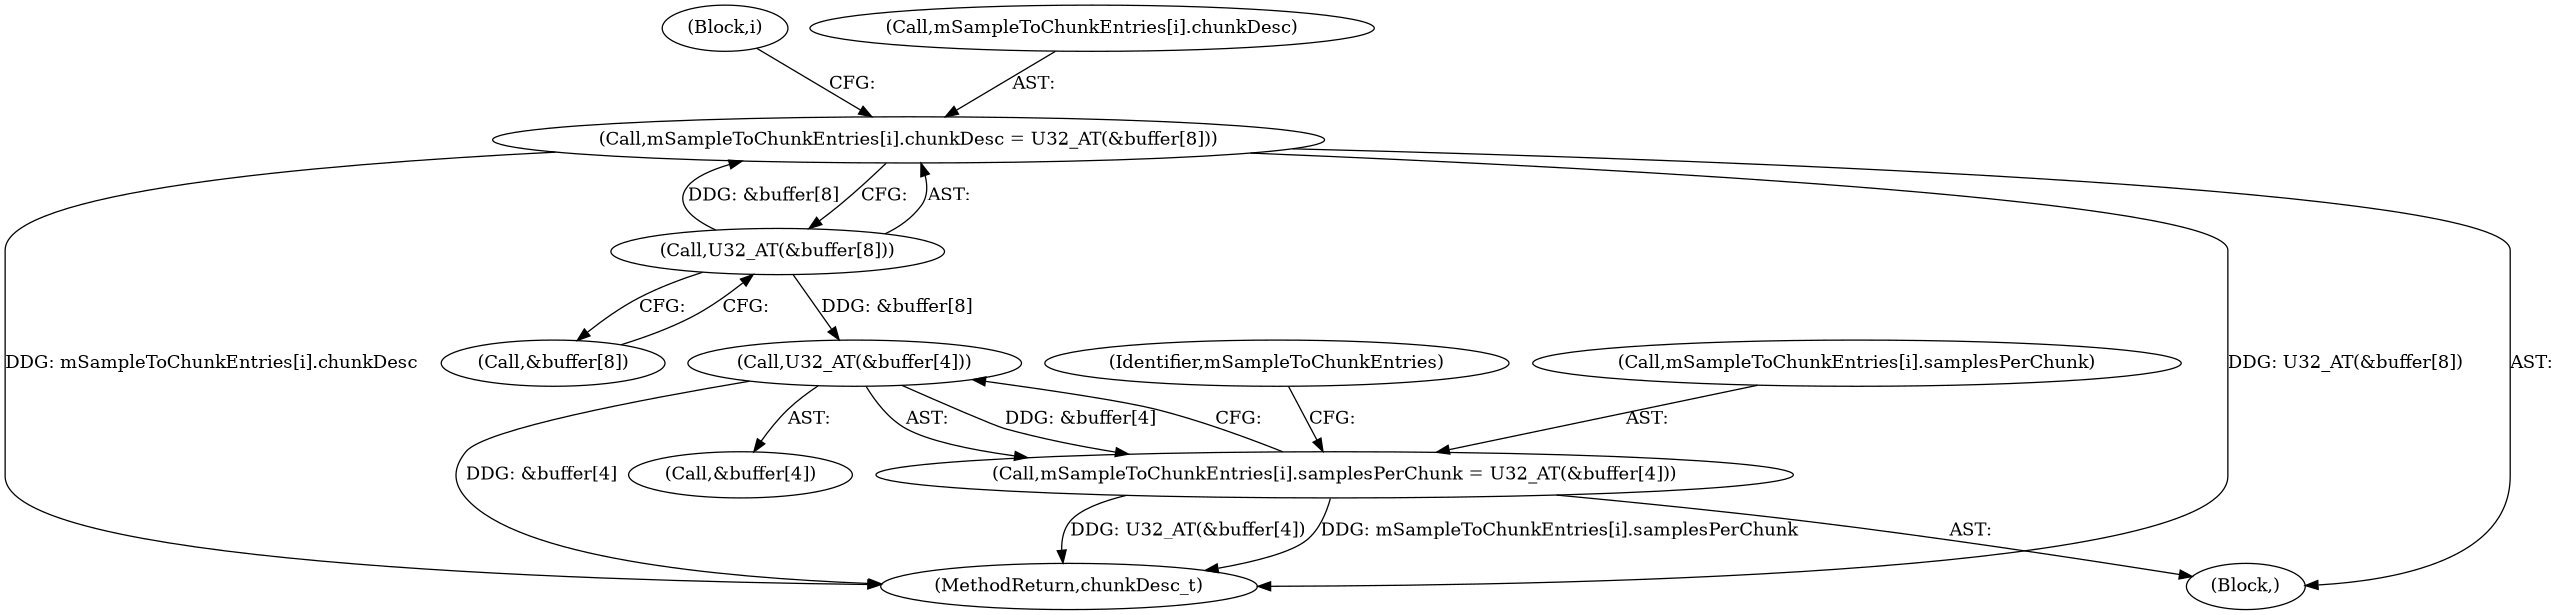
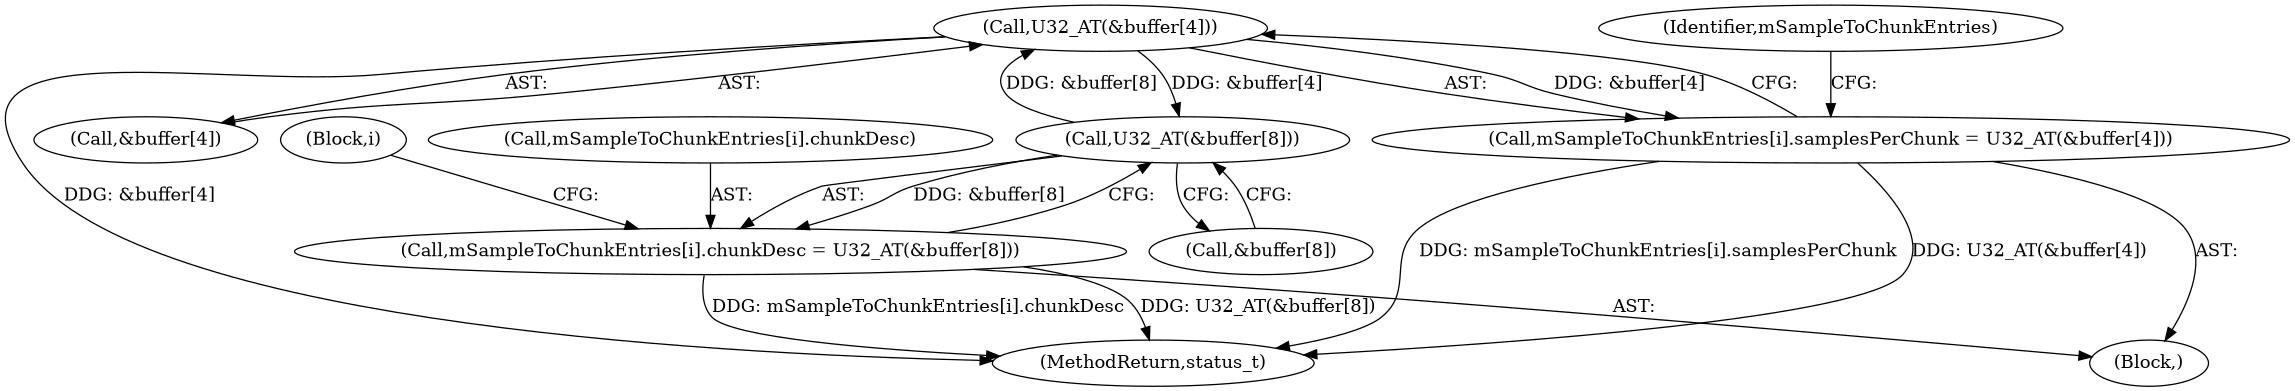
none -> (1162, 74)
none -> (598, 89)
(1857, 363) -> none
(1069, 586) -> (1153, 363)
